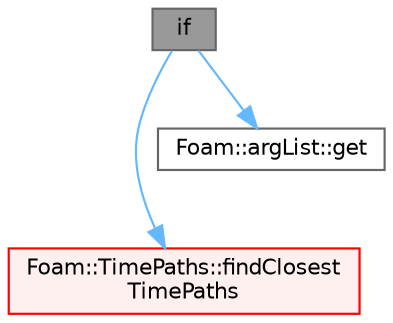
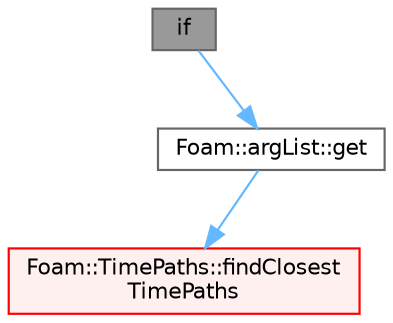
(137, 137) -> (238, 200)
